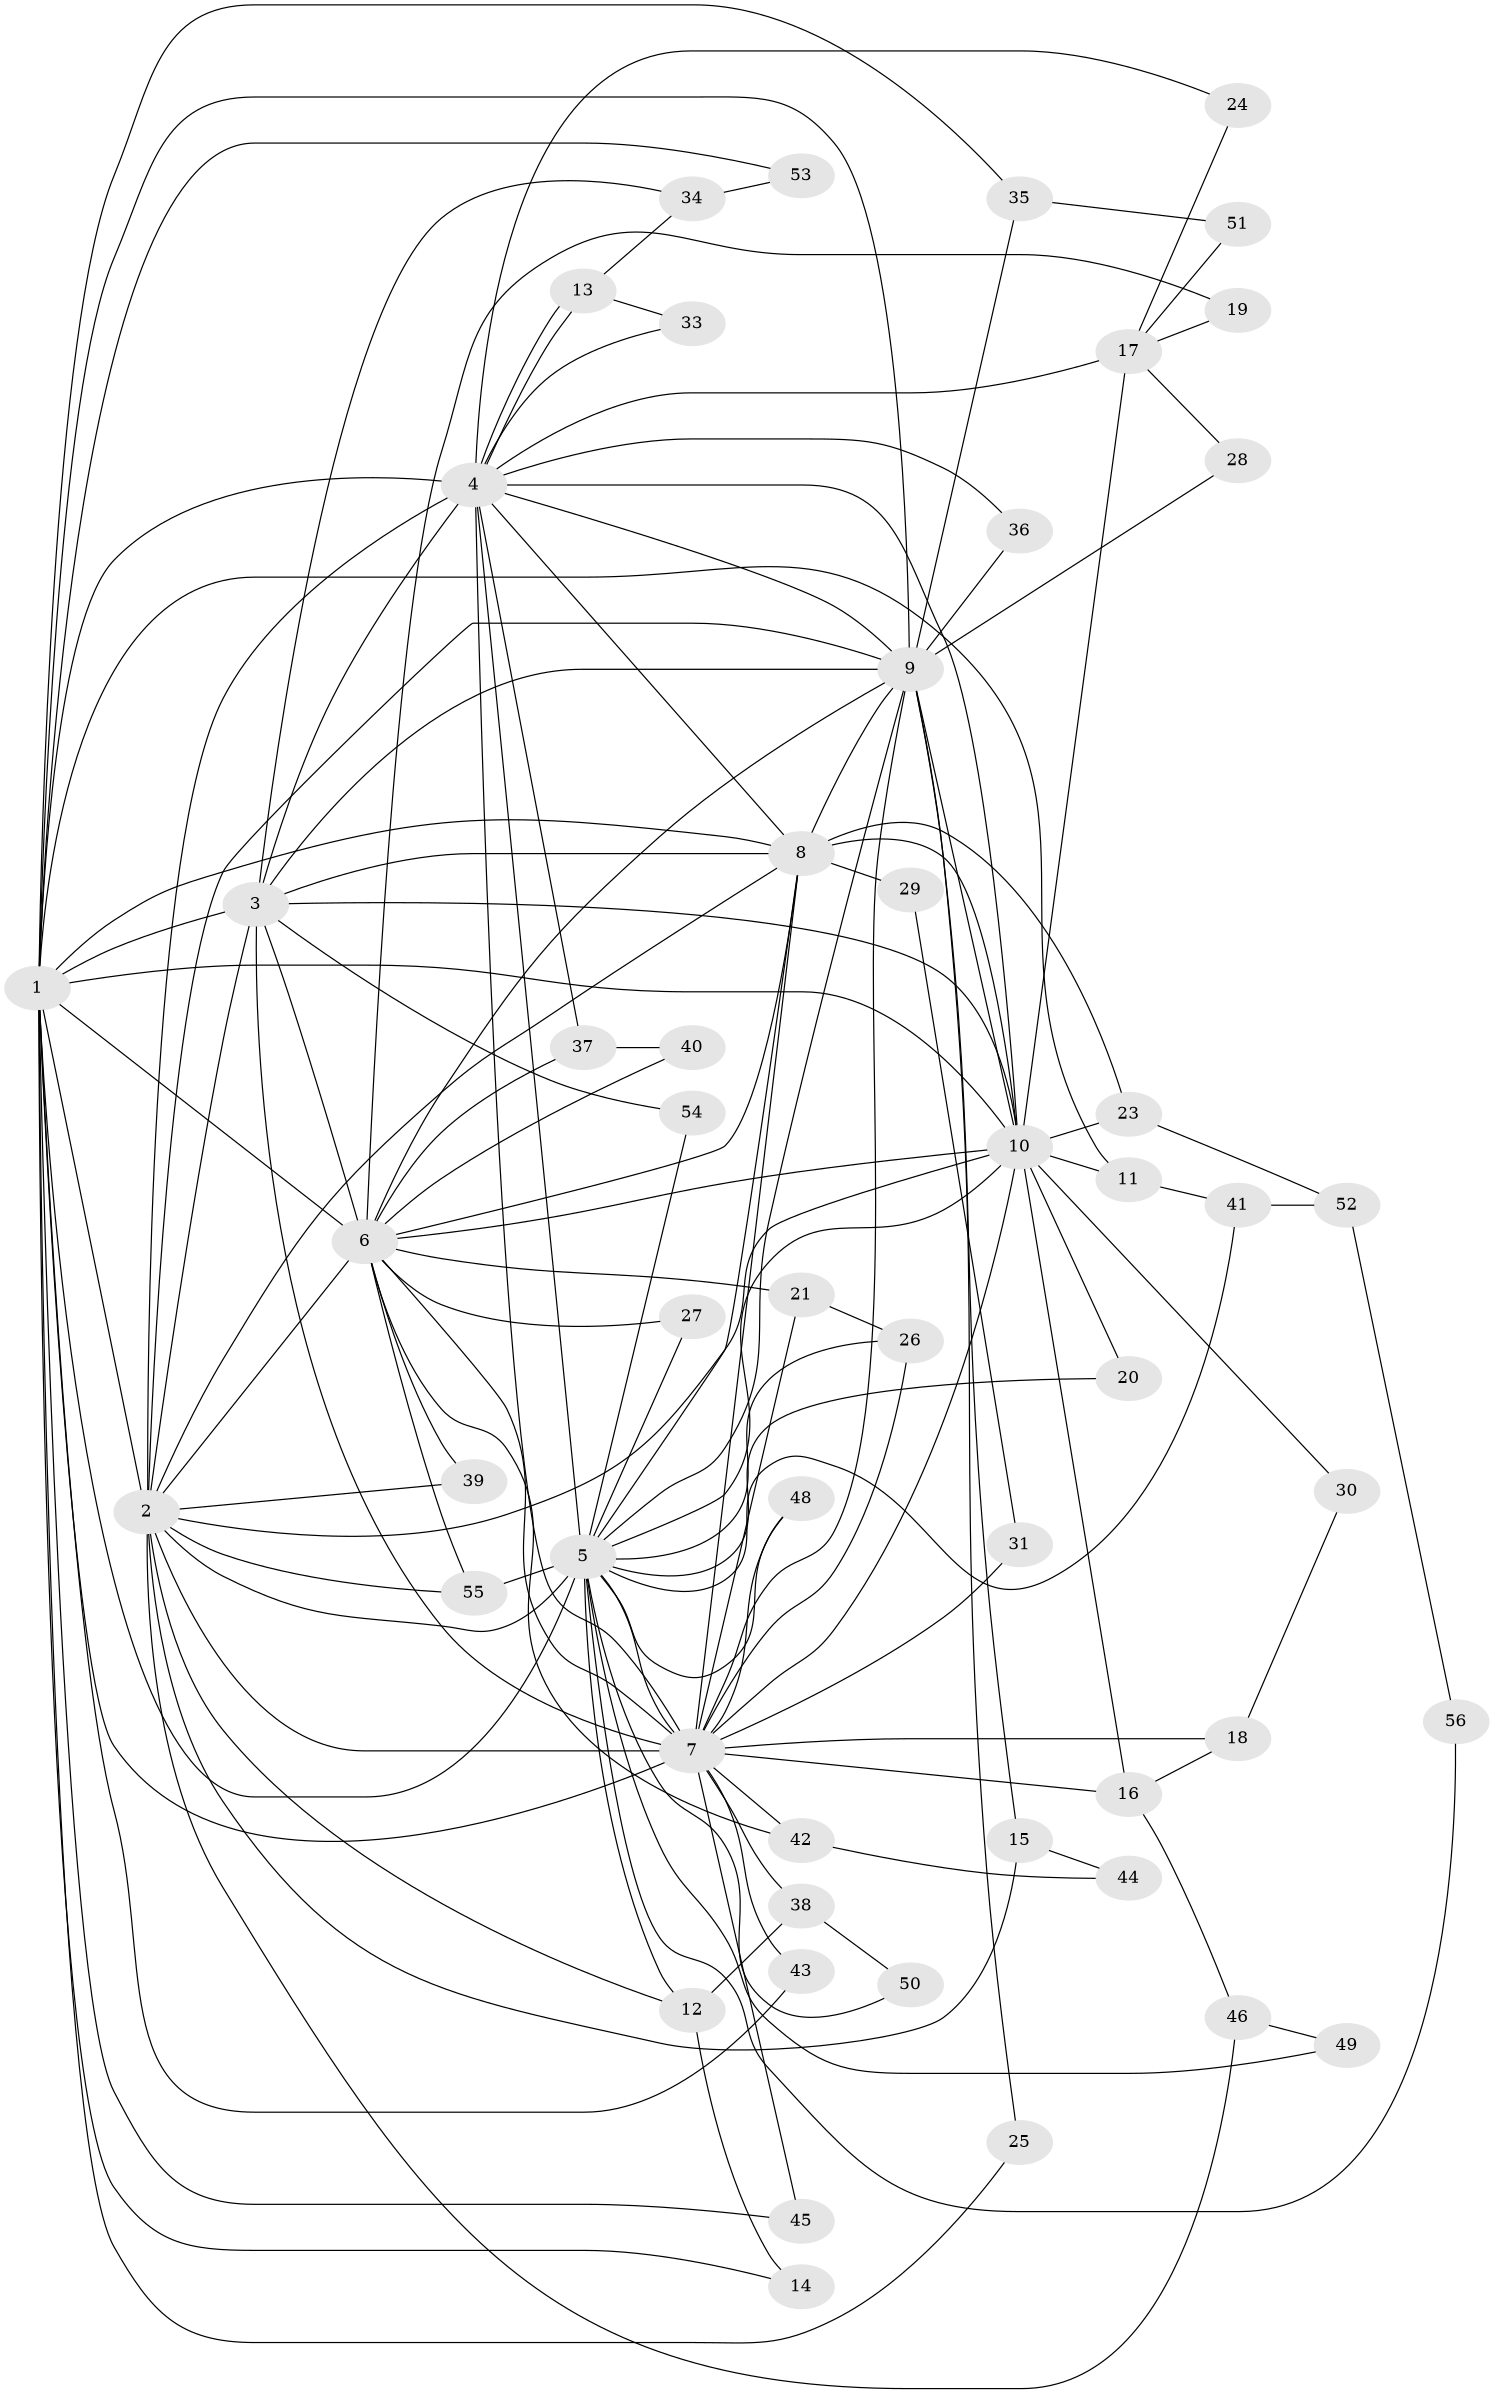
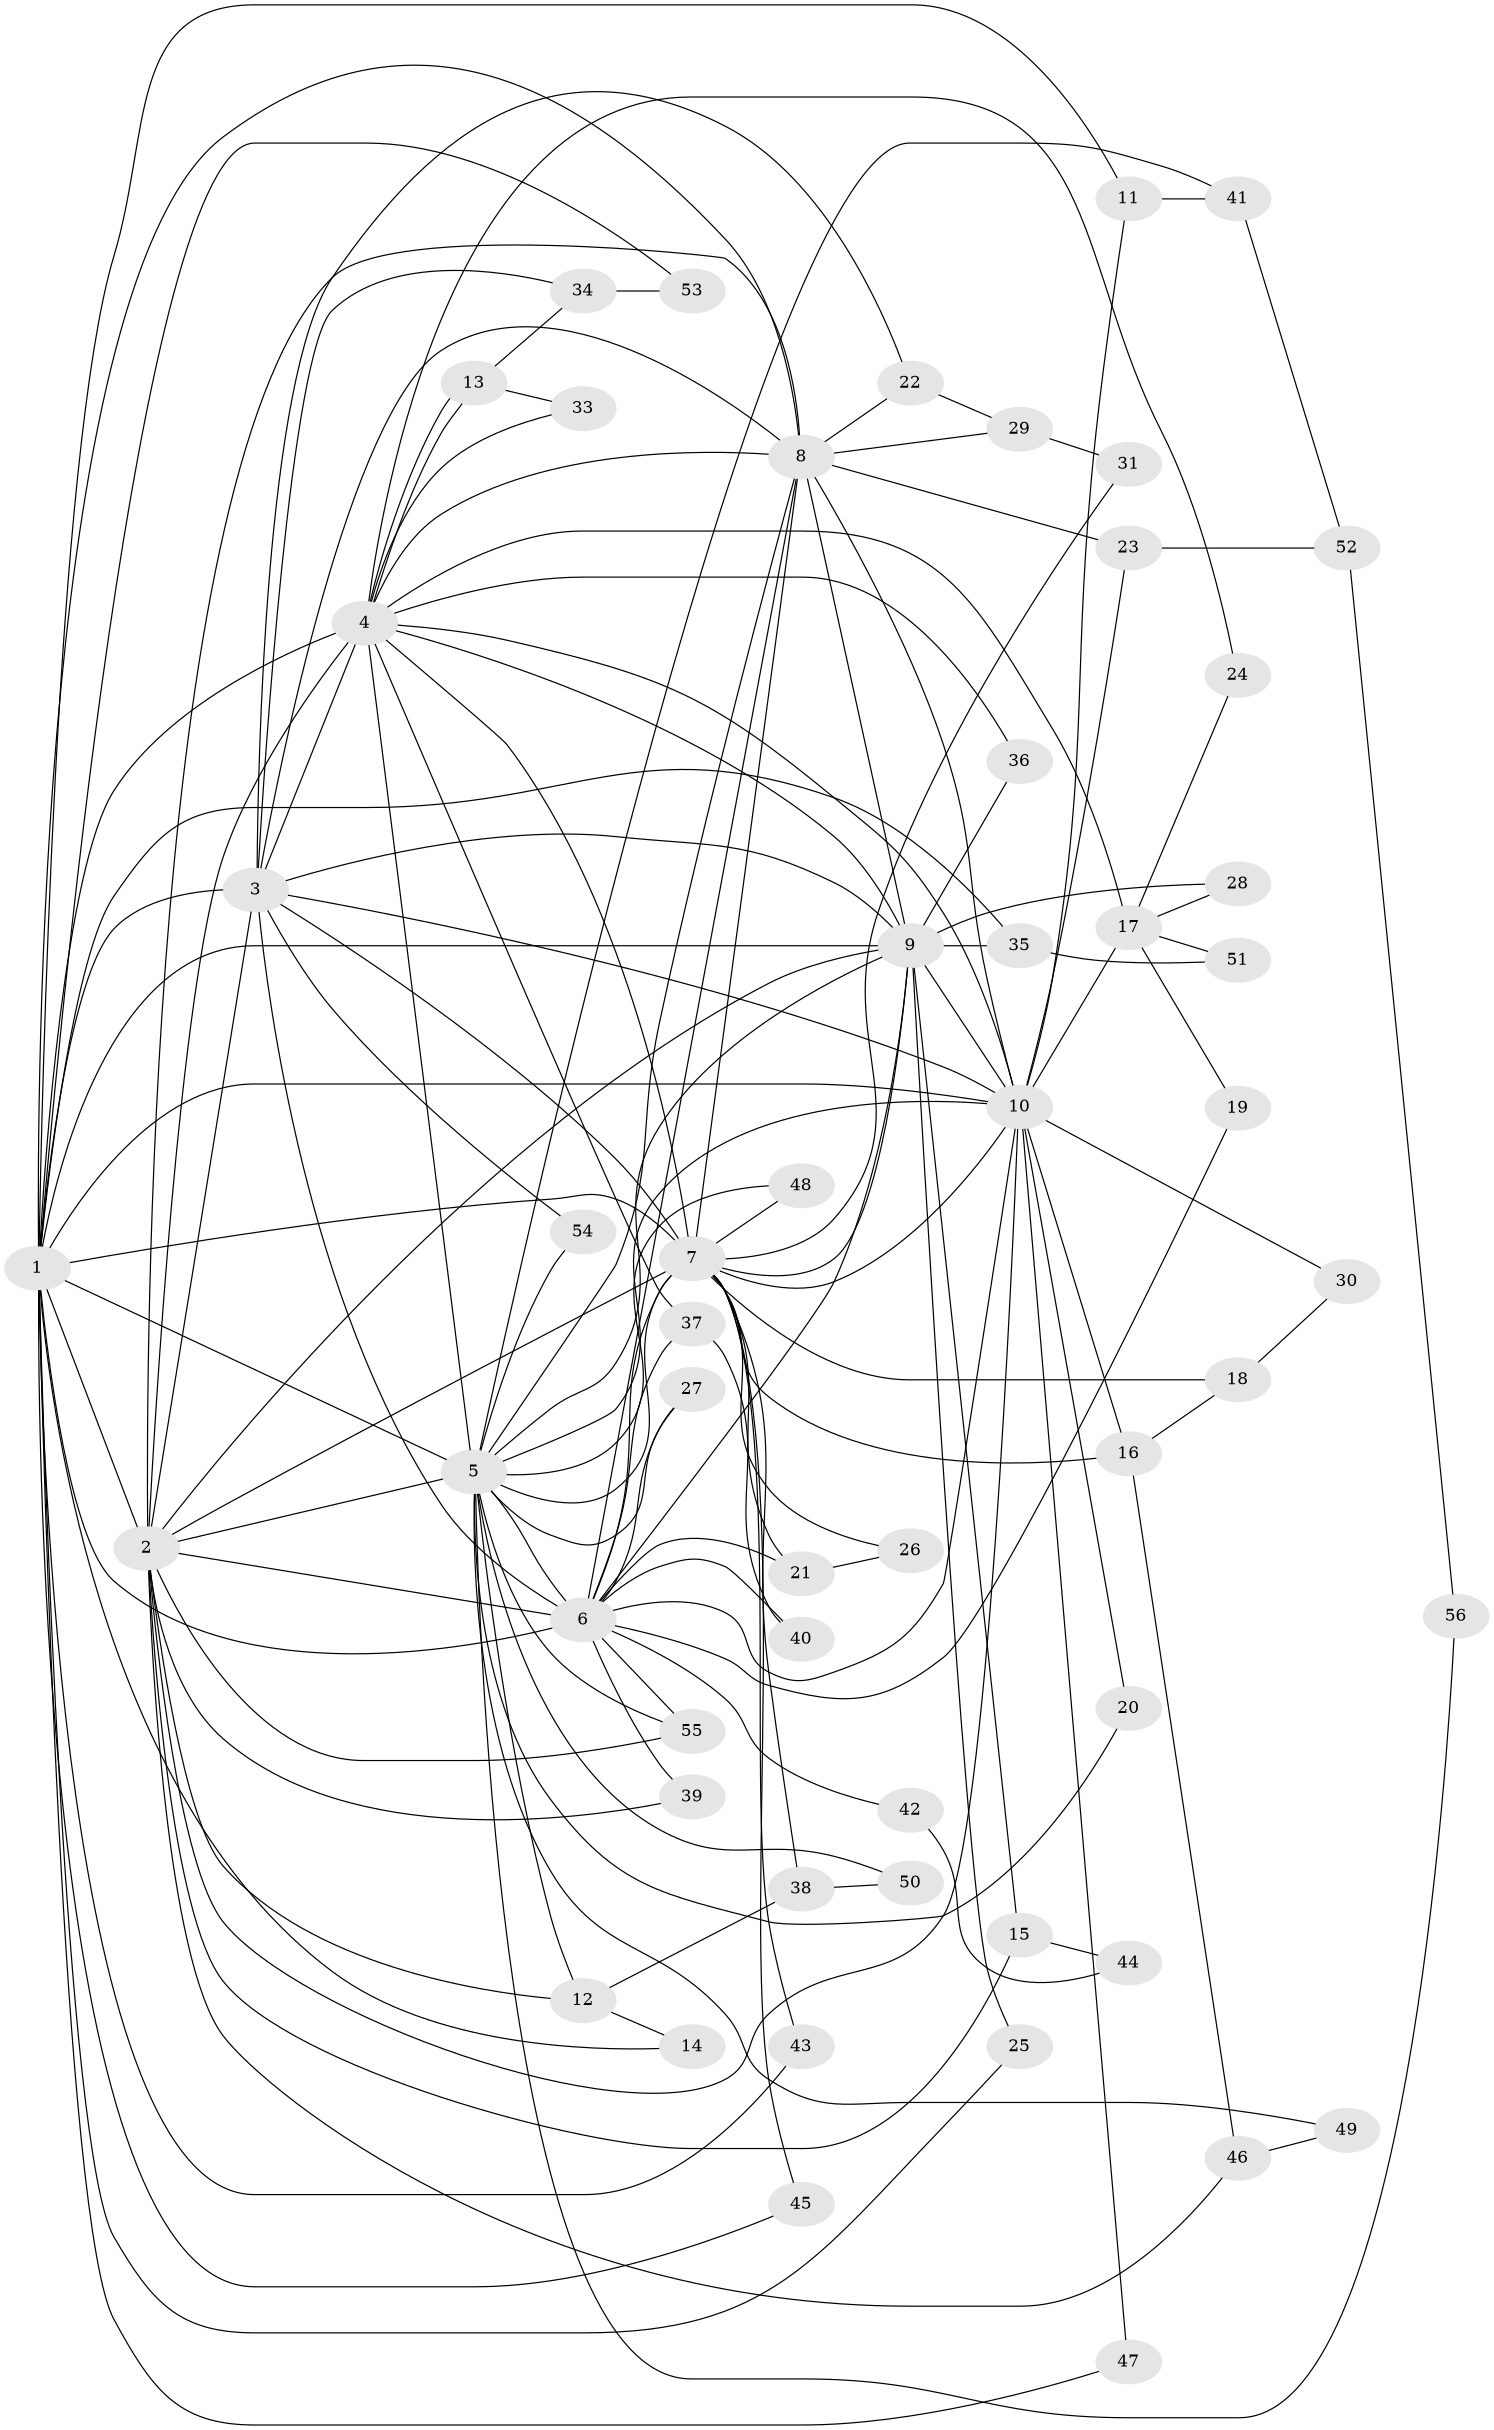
none -> (911, 383)
(739, 1511) -> (529, 1546)
(747, 1796) -> none
none -> (1129, 2362)
